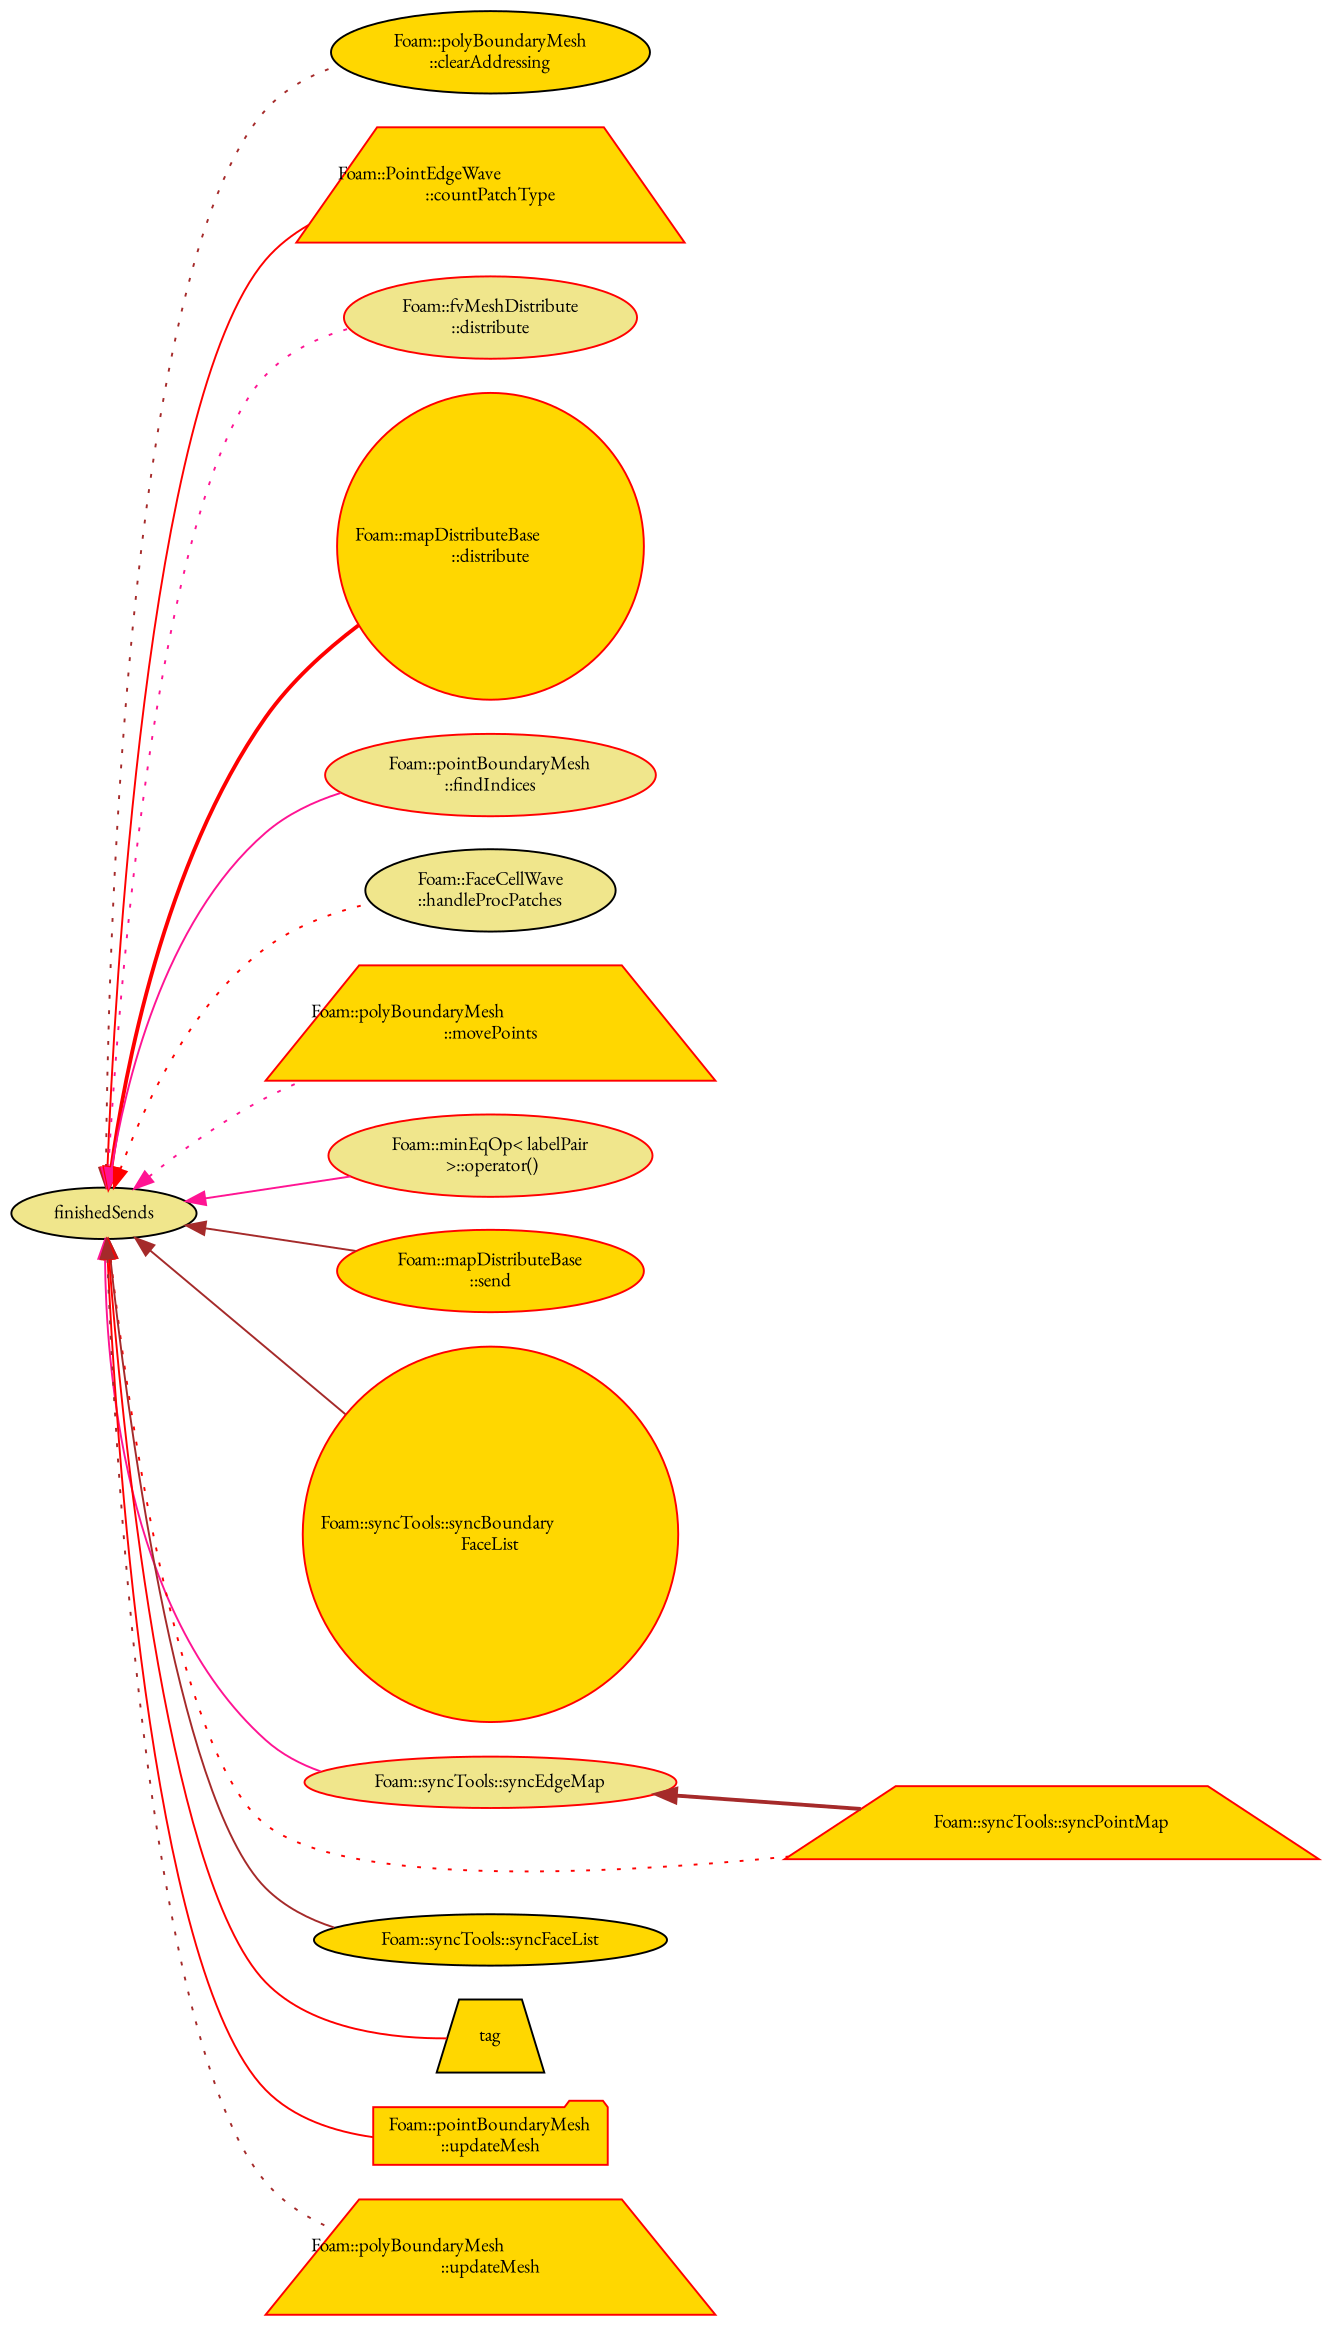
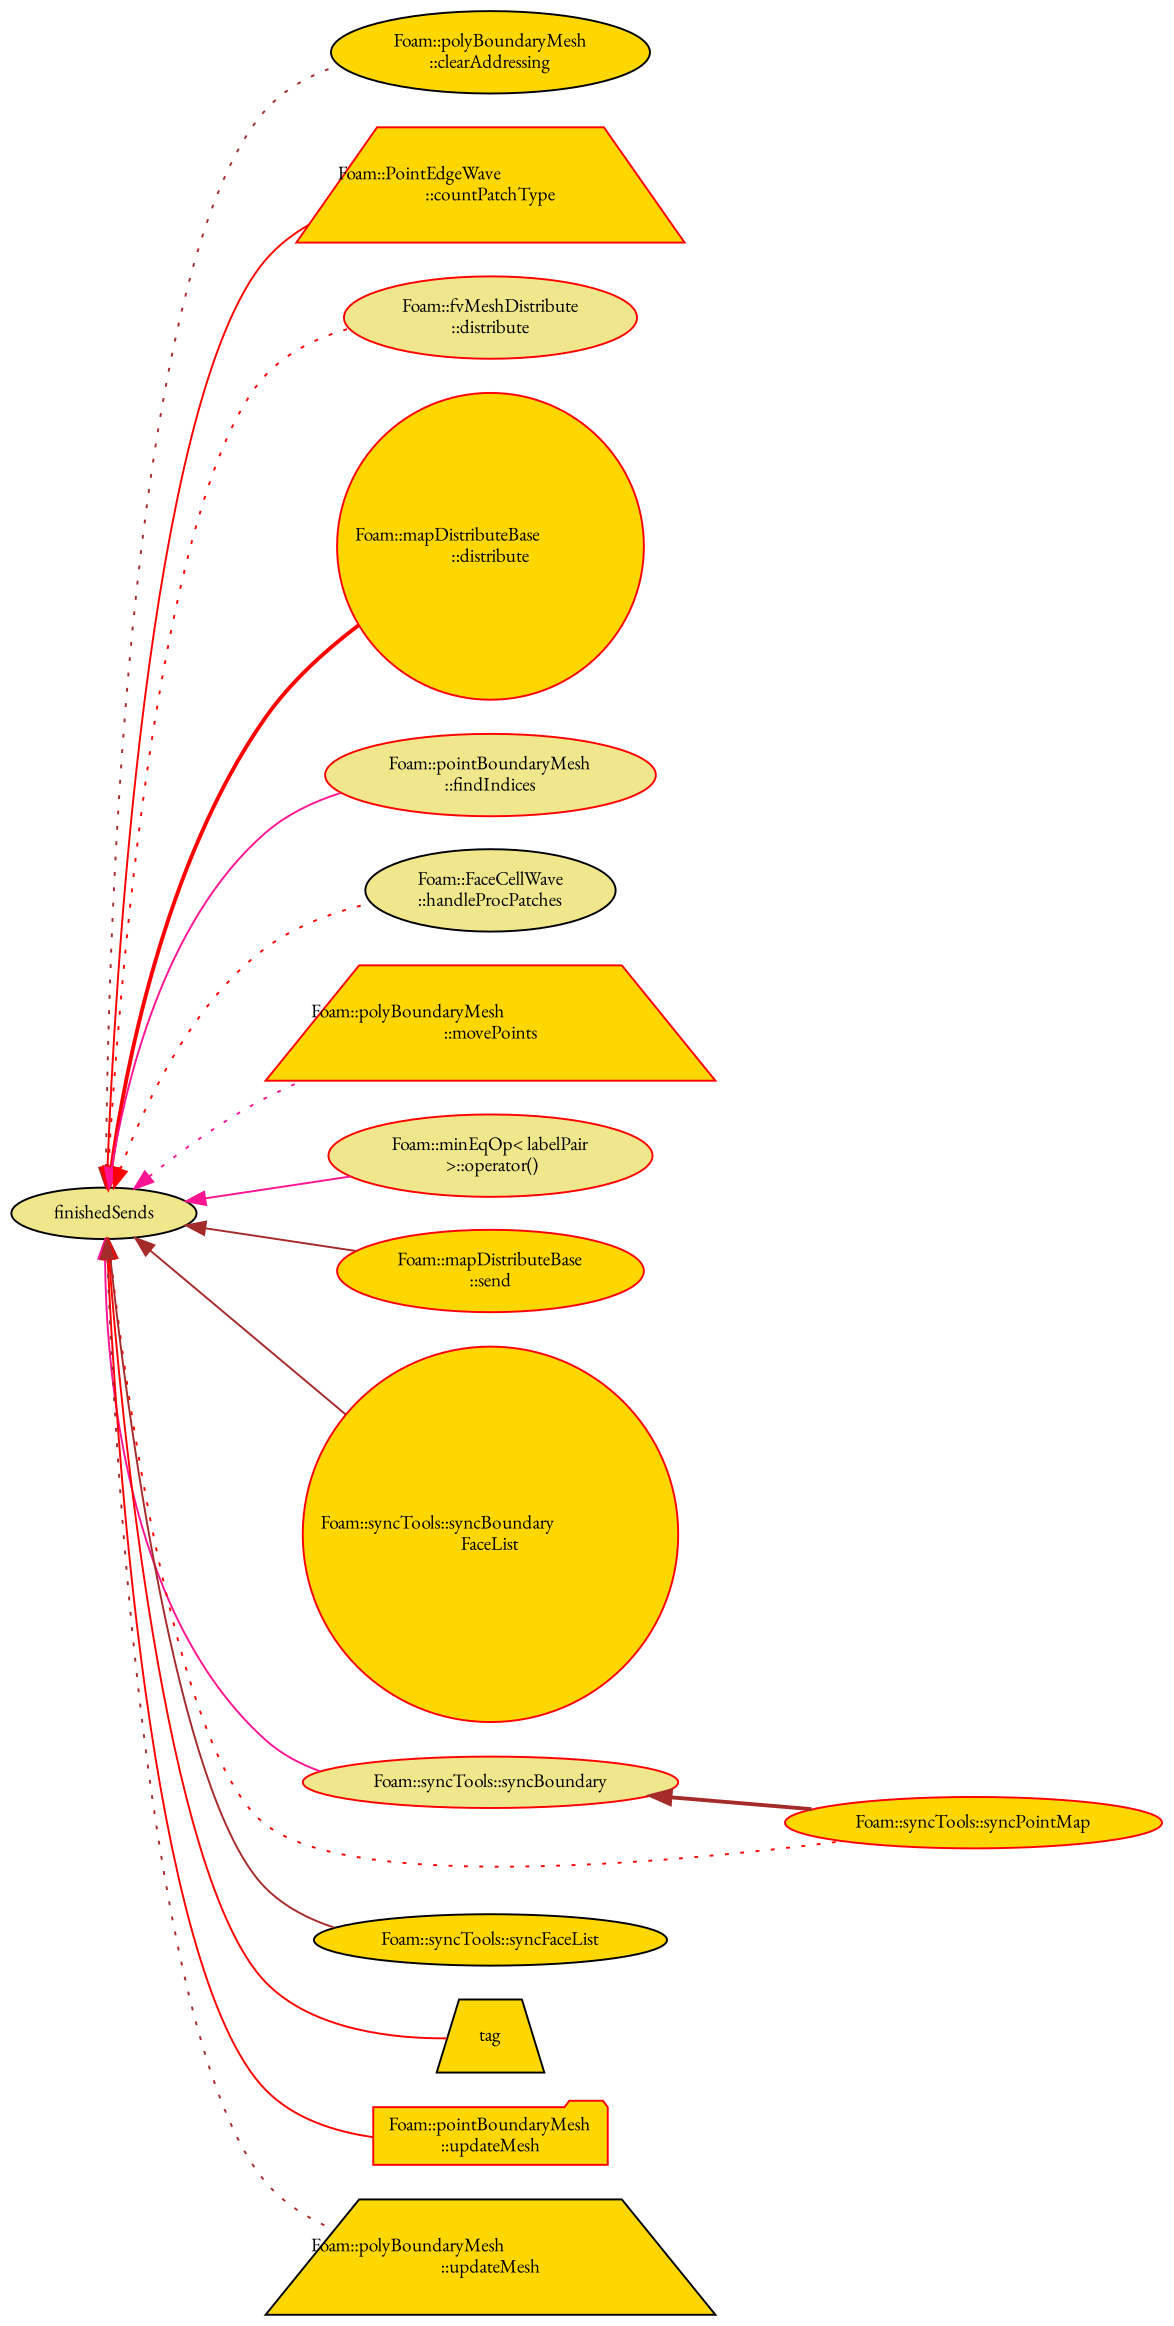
(157, 715) -> (157, 715)
(490, 1782) -> (490, 1782)
(1052, 1823) -> (974, 1823)
(490, 2257) -> (490, 2257)
